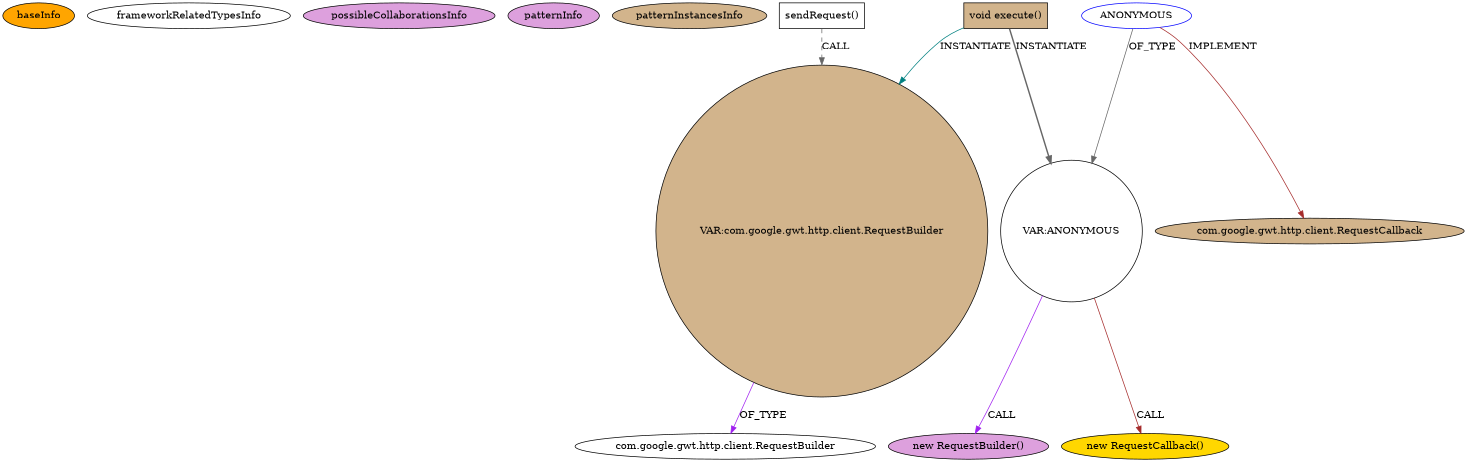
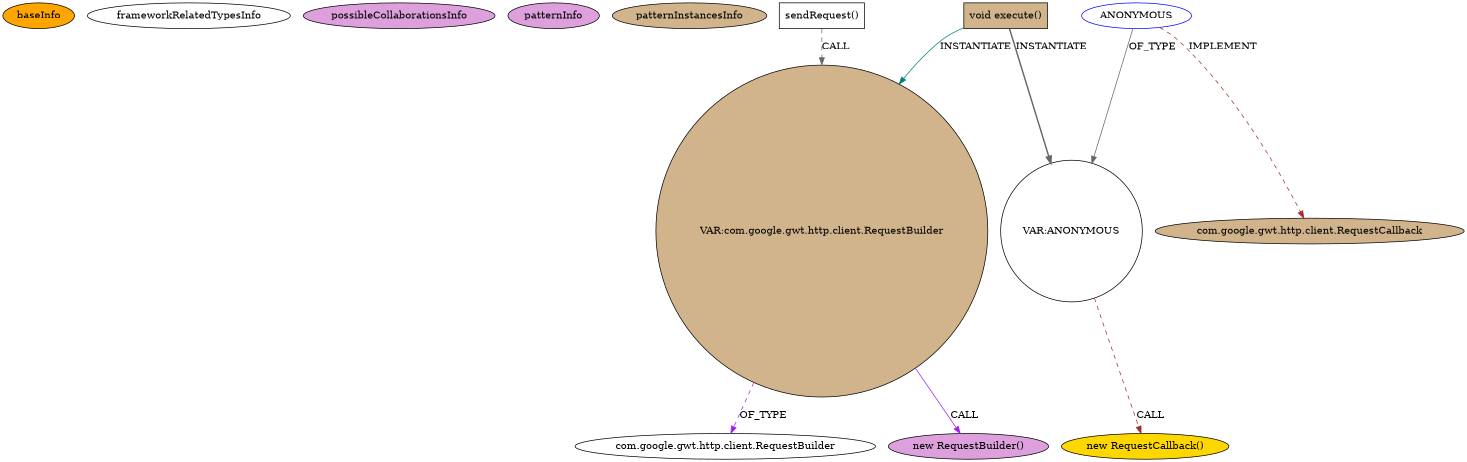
(1240, 112) -> (1240, 112)
(1011, 362) -> (936, 398)
(1116, 362) -> (1116, 362)
(744, 405) -> (744, 405)
